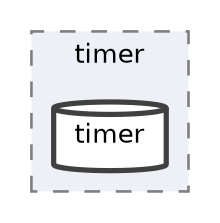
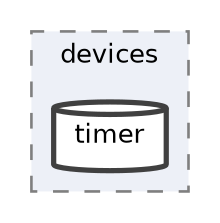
(110, 56) -> (110, 56)
